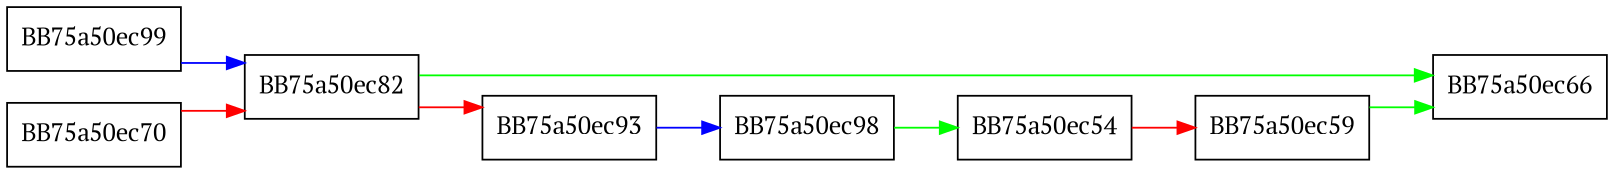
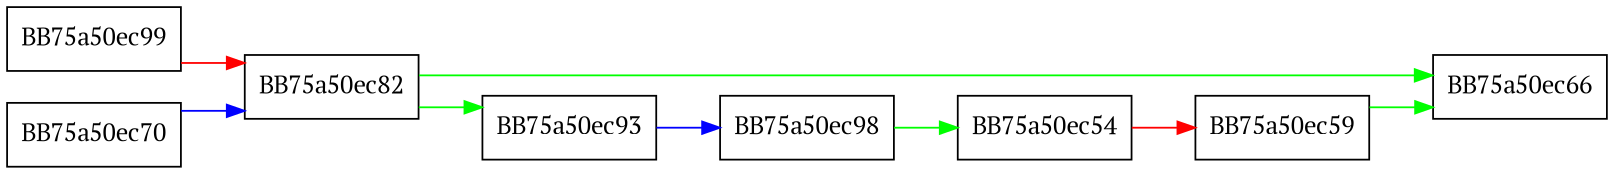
(204, 63) -> (204, 63)
(442, 107) -> (442, 107)
(204, 111) -> (204, 111)
